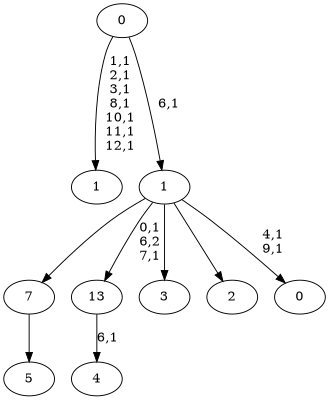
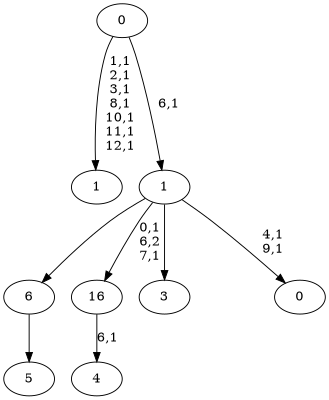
(29, 297) -> (29, 297)
(97, 297) -> (97, 297)
(232, 297) -> none
